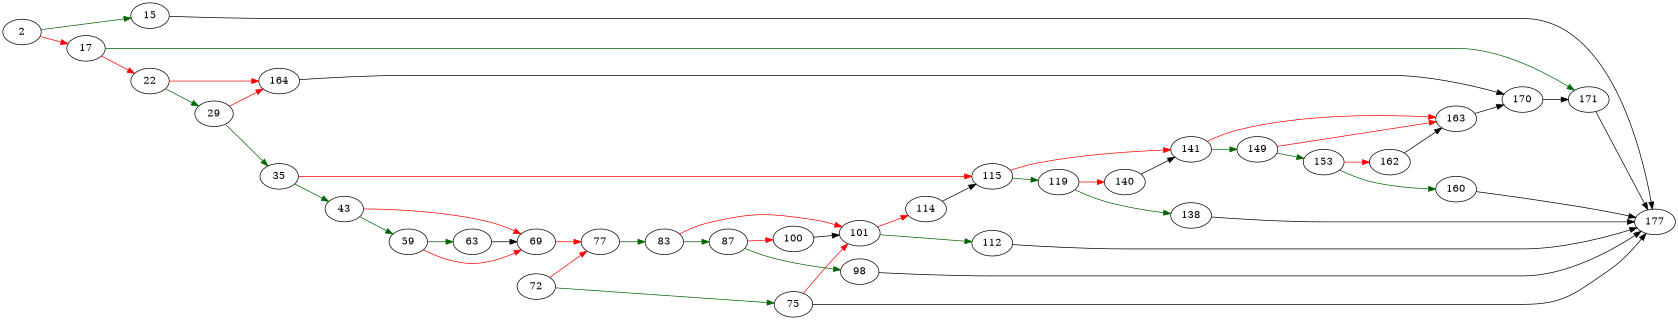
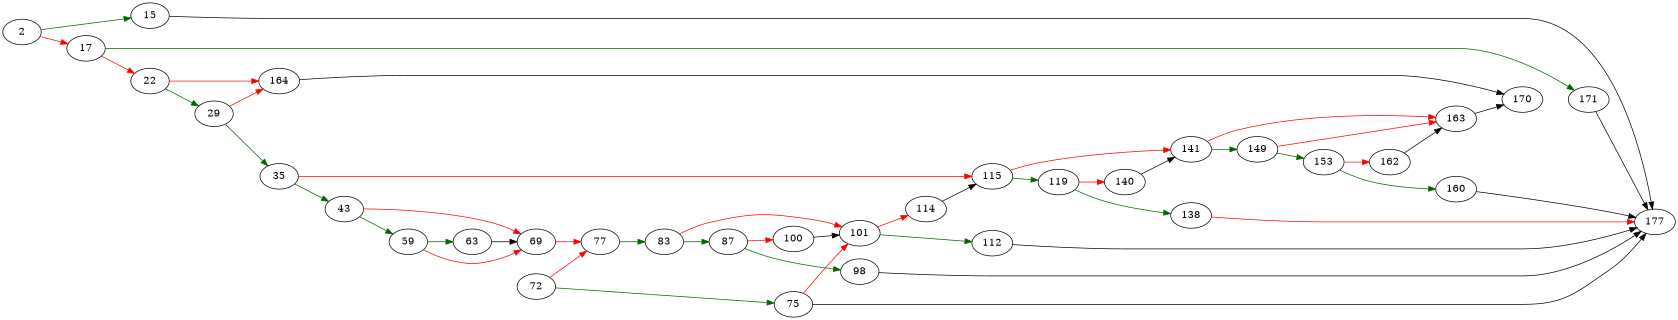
(1552, 100) -> none
(1419, 222) -> (1419, 222)
